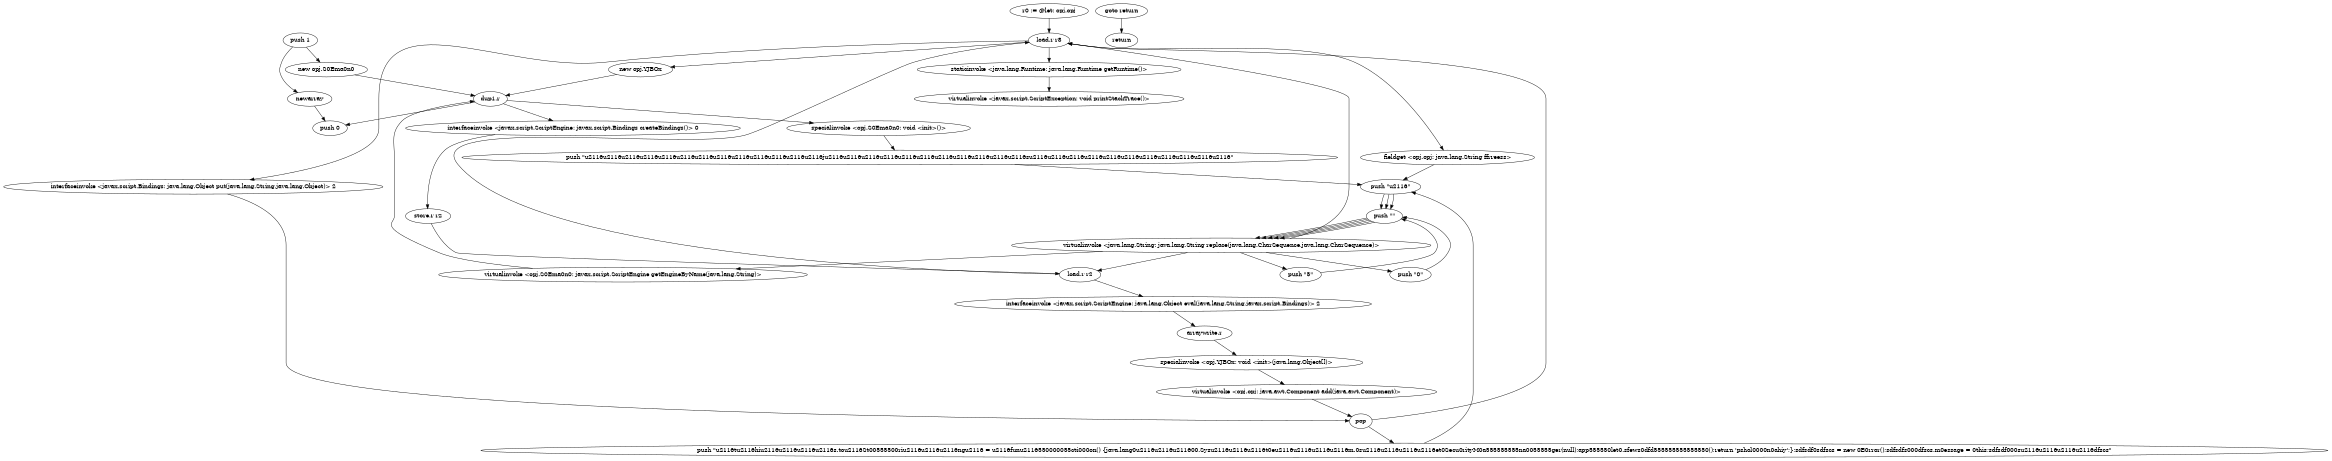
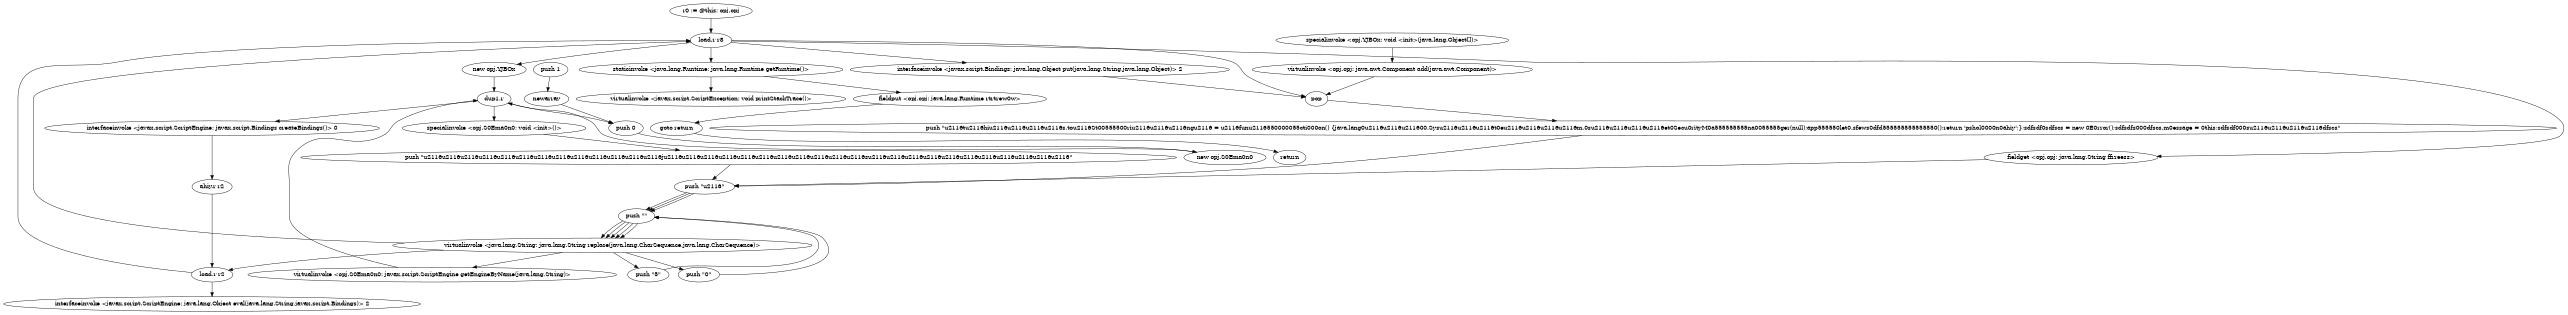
(1049, 11) -> (711, 11)
(312, 53) -> (915, 147)
(1536, 89) -> (1022, 45)
none -> (950, 99)
(428, 216) -> (212, 187)
(1205, 333) -> none
